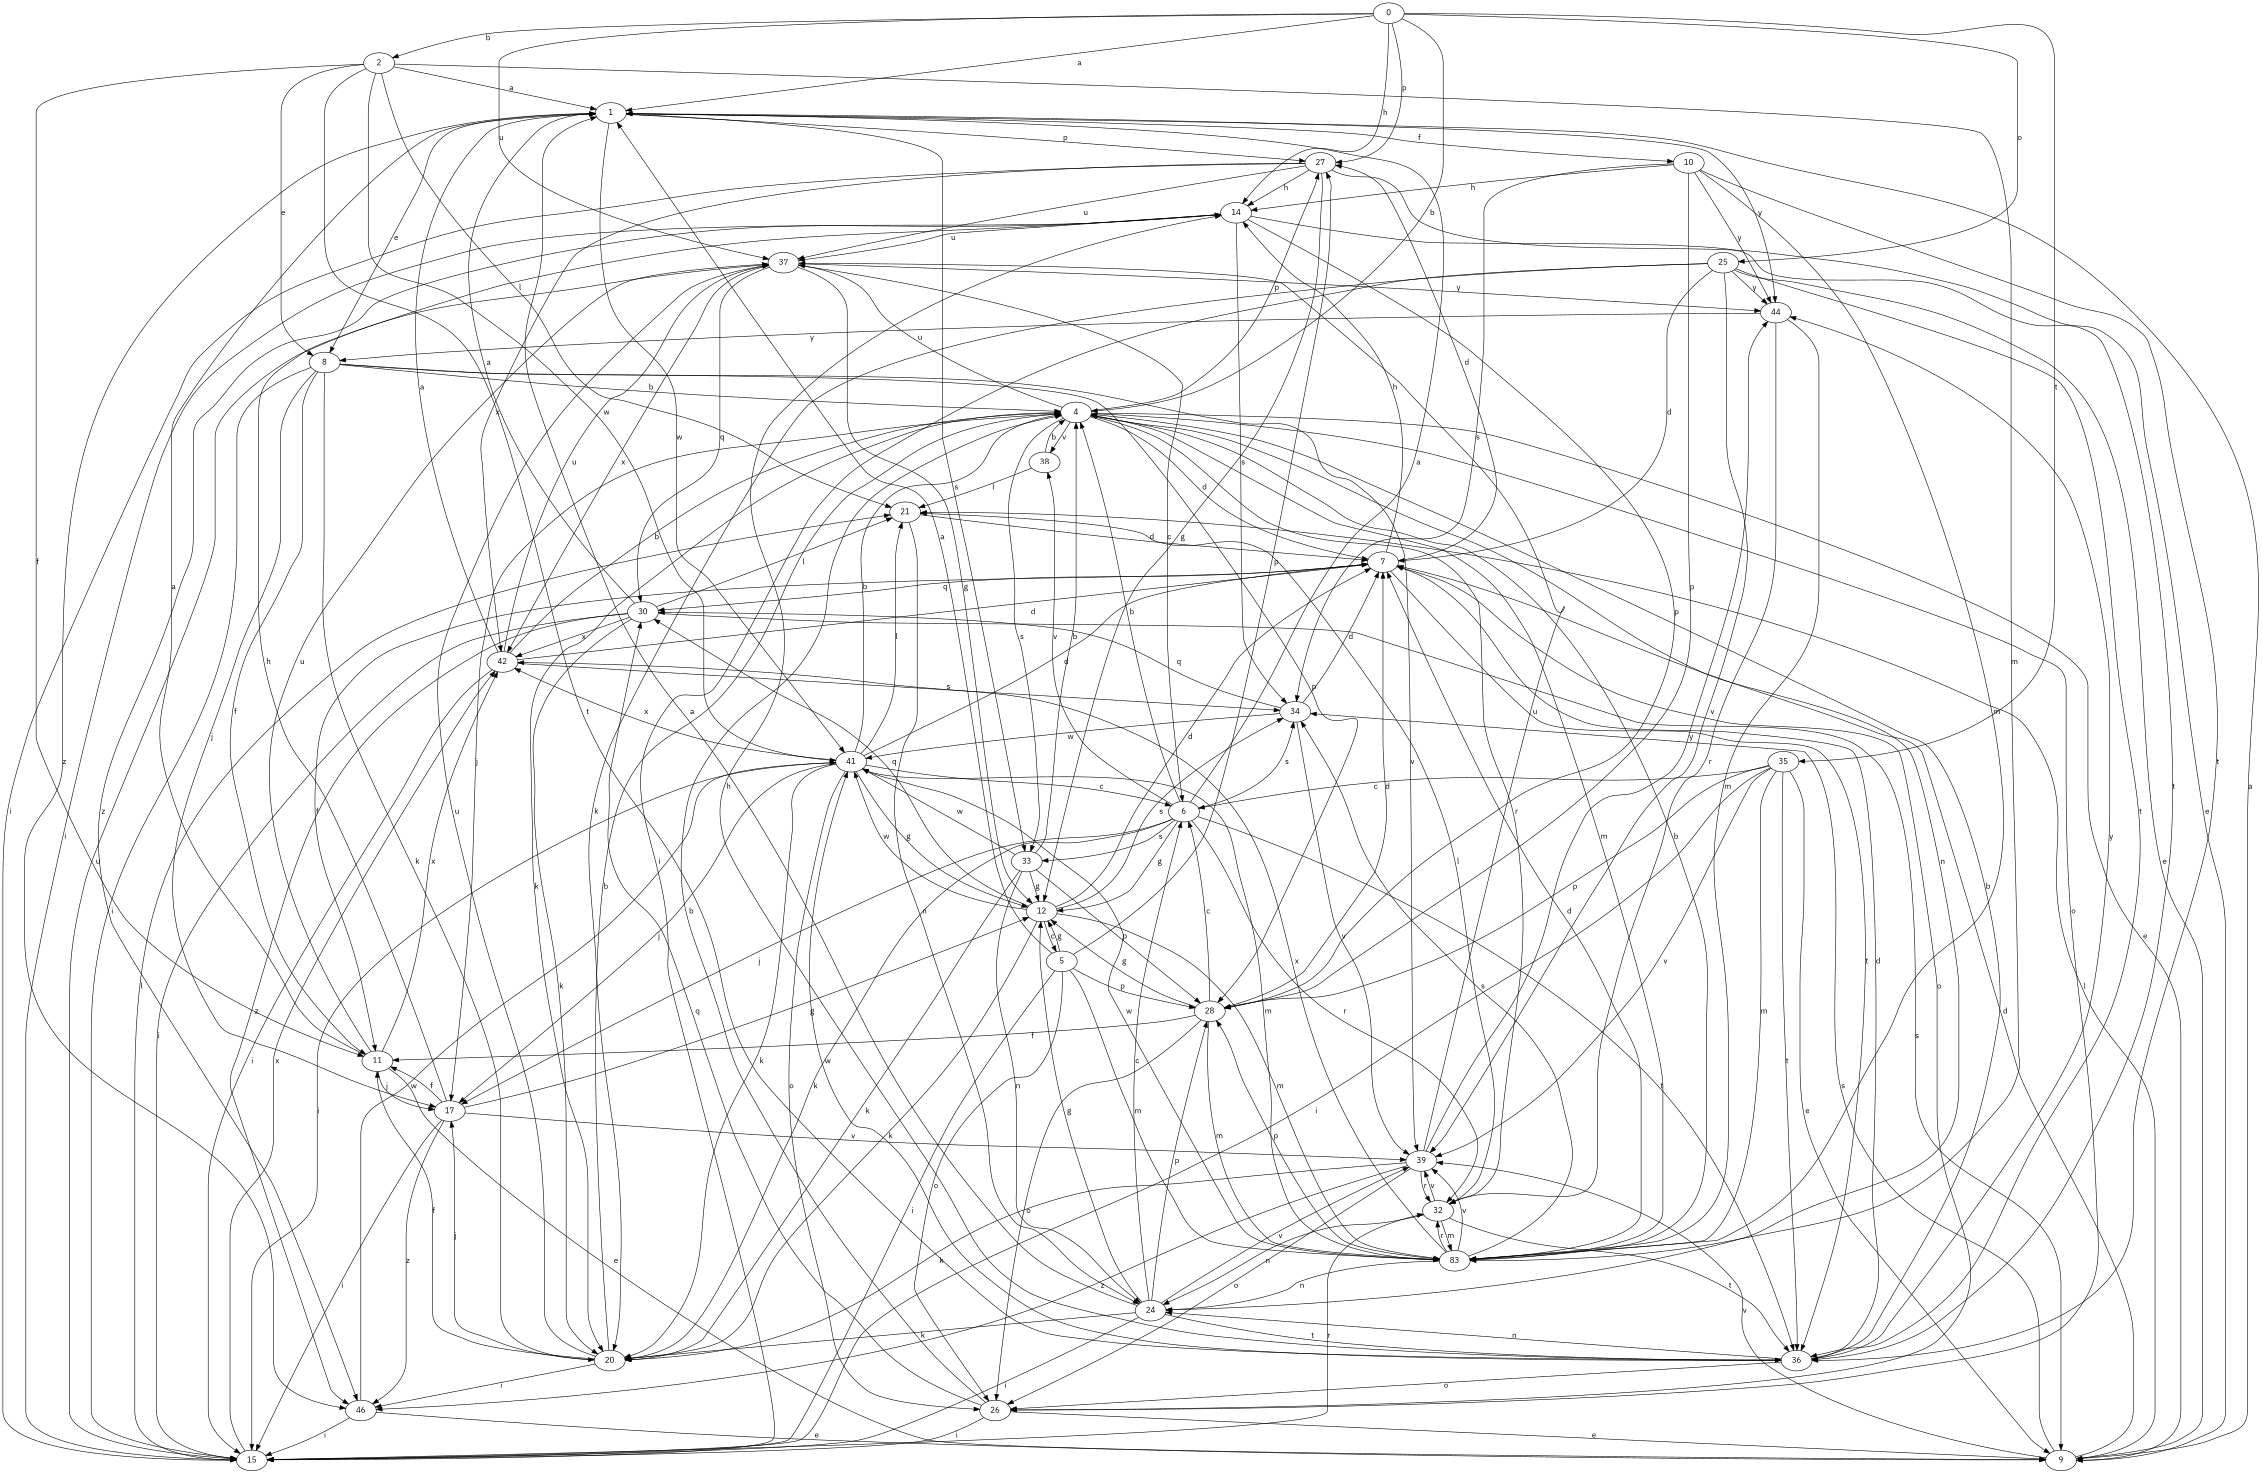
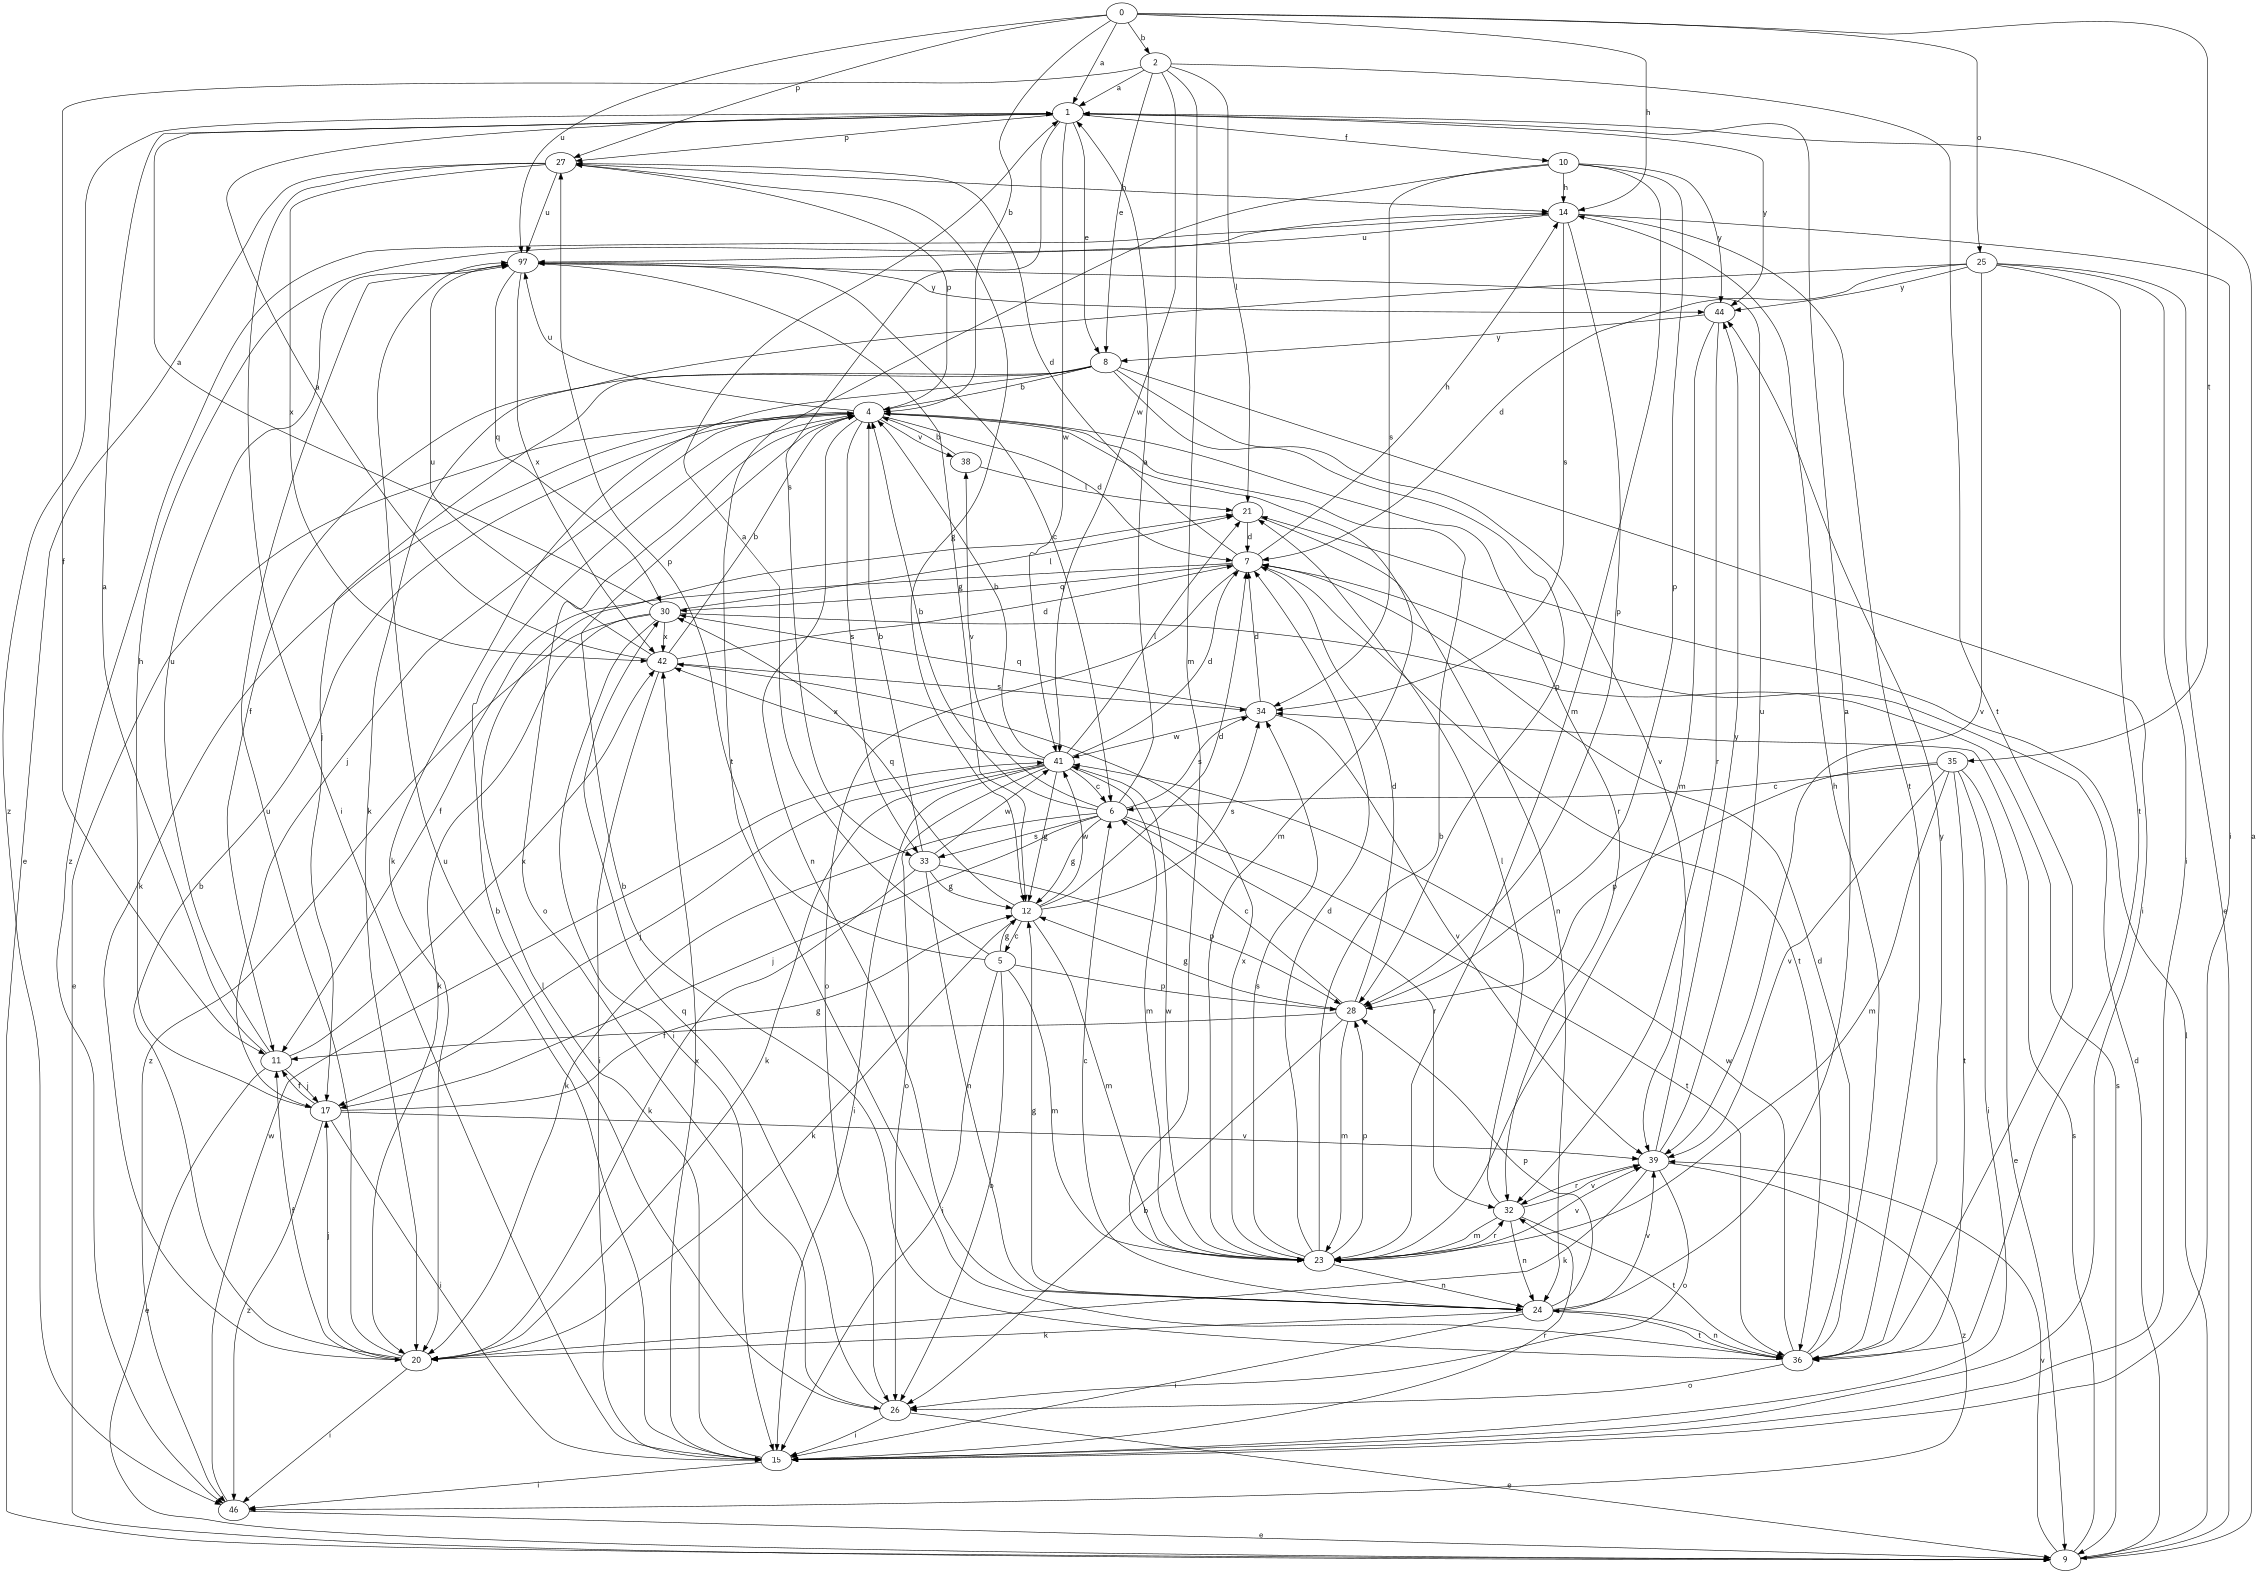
(784, 263) -> (523, 263)
(1028, 1211) -> (1146, 1211)
(1455, 1261) -> (1319, 1261)
(311, 1438) -> (508, 1485)
